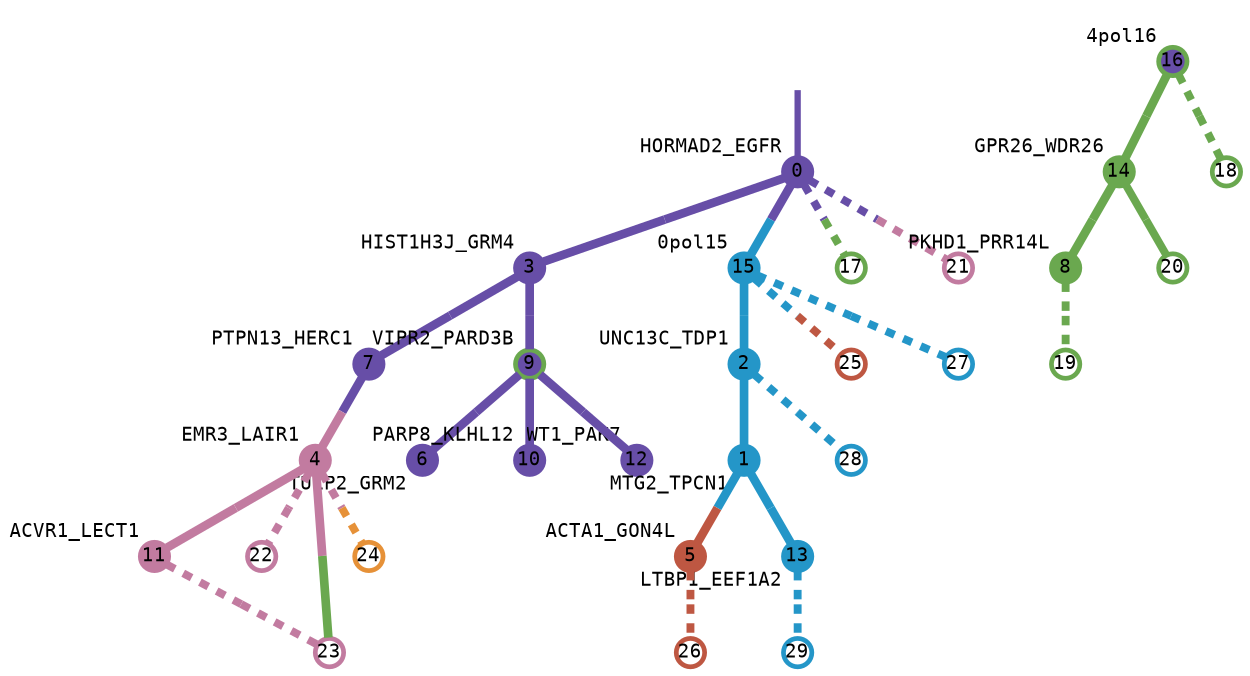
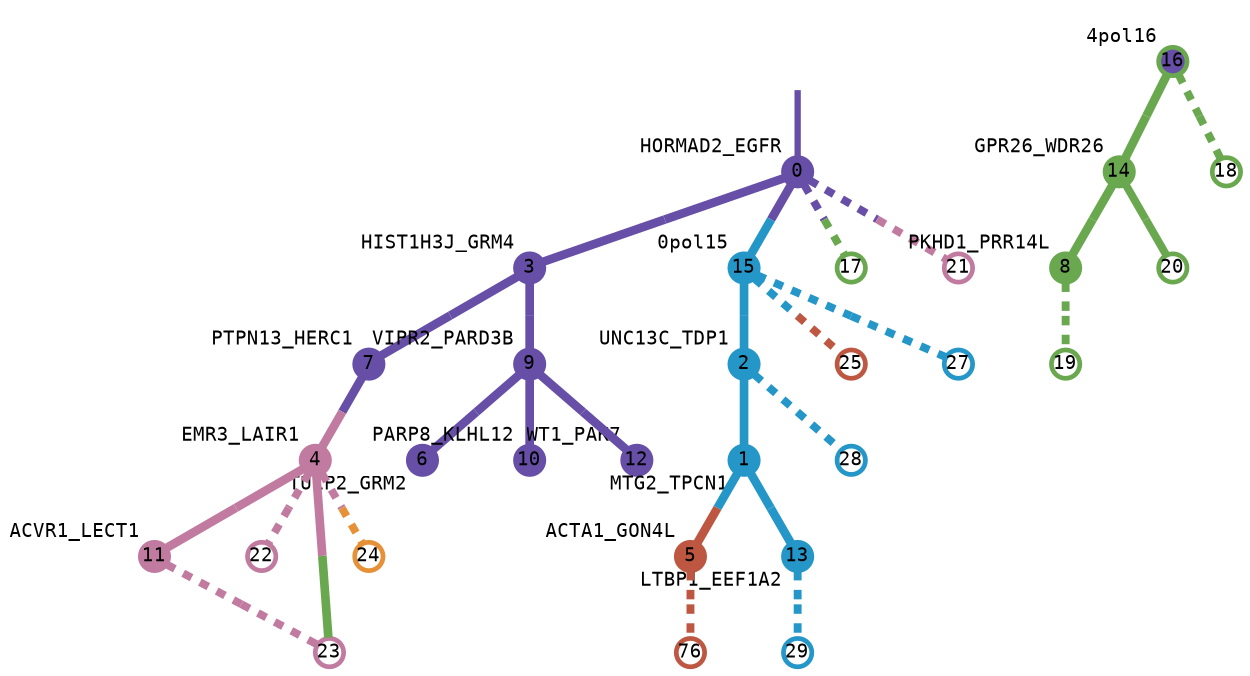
(530, 364) -> (530, 364)
(690, 653) -> (690, 653)
